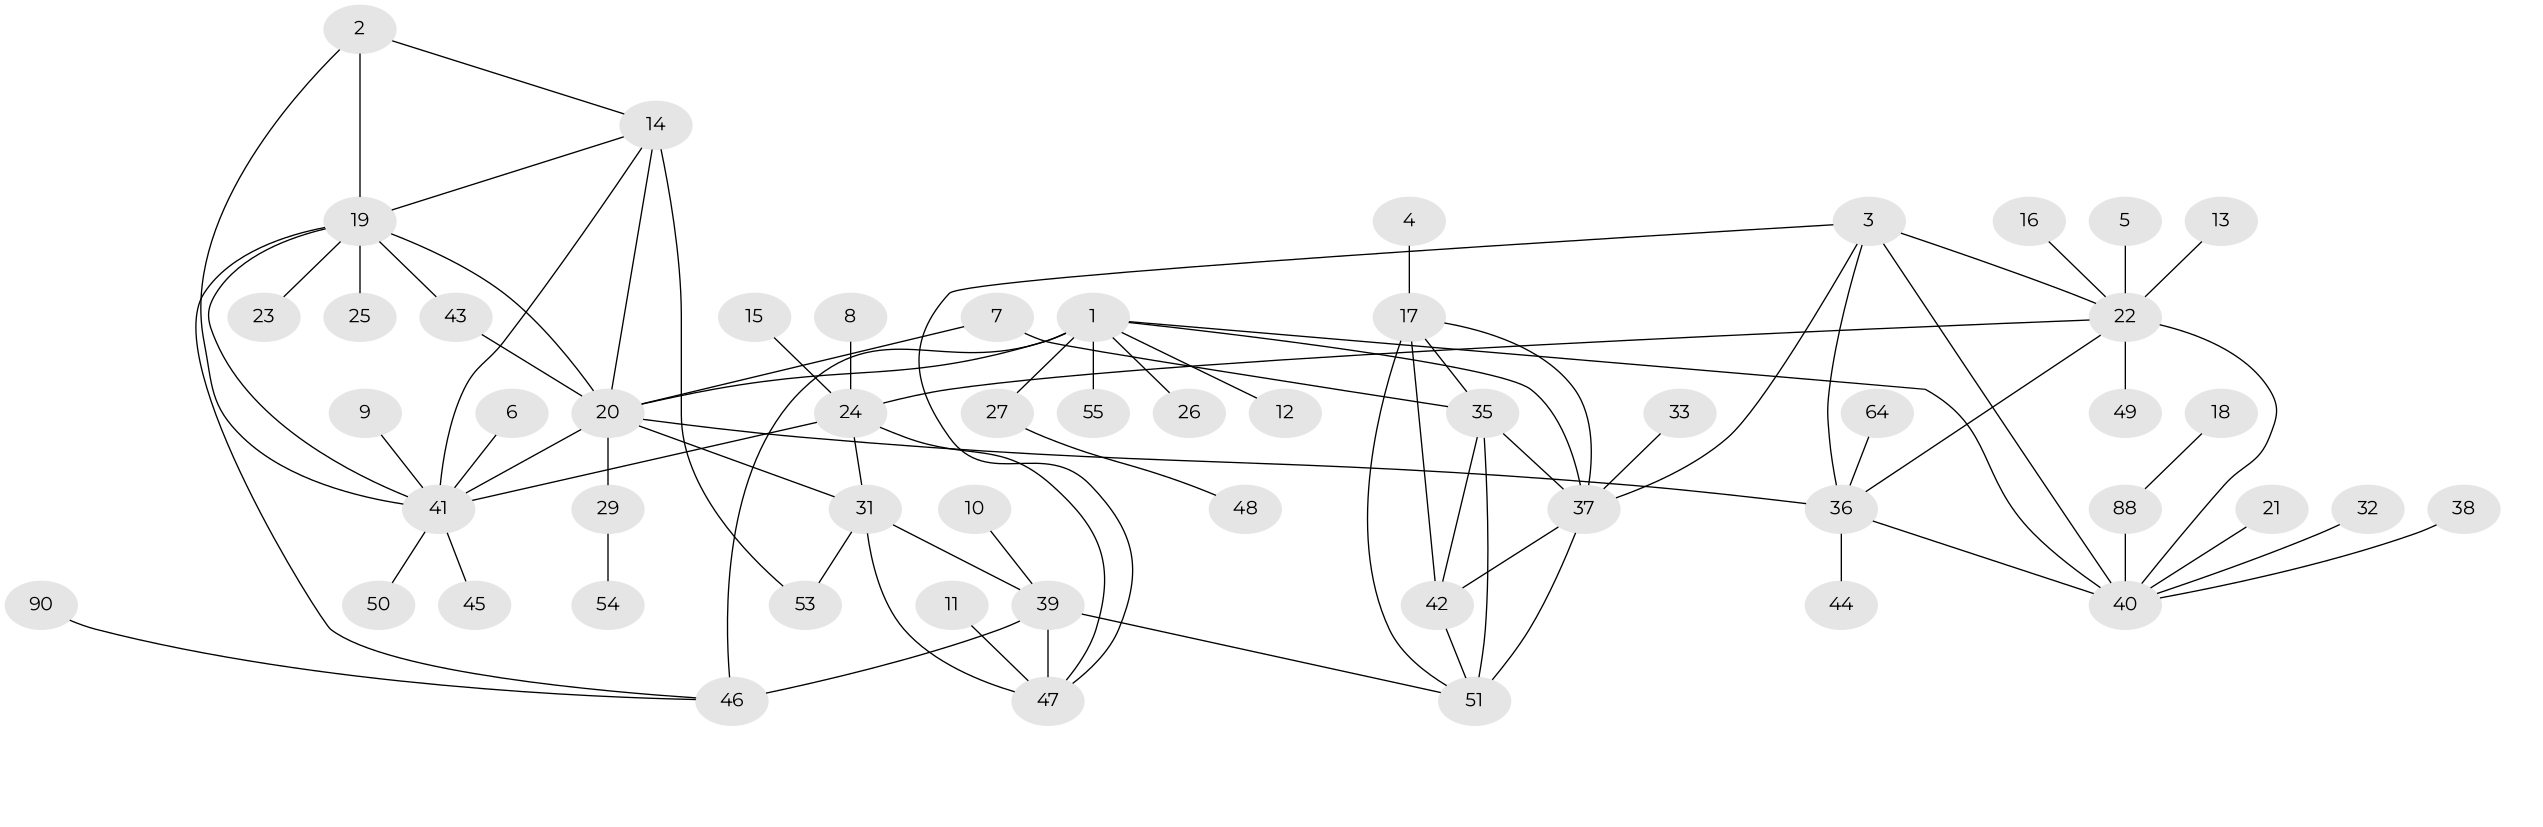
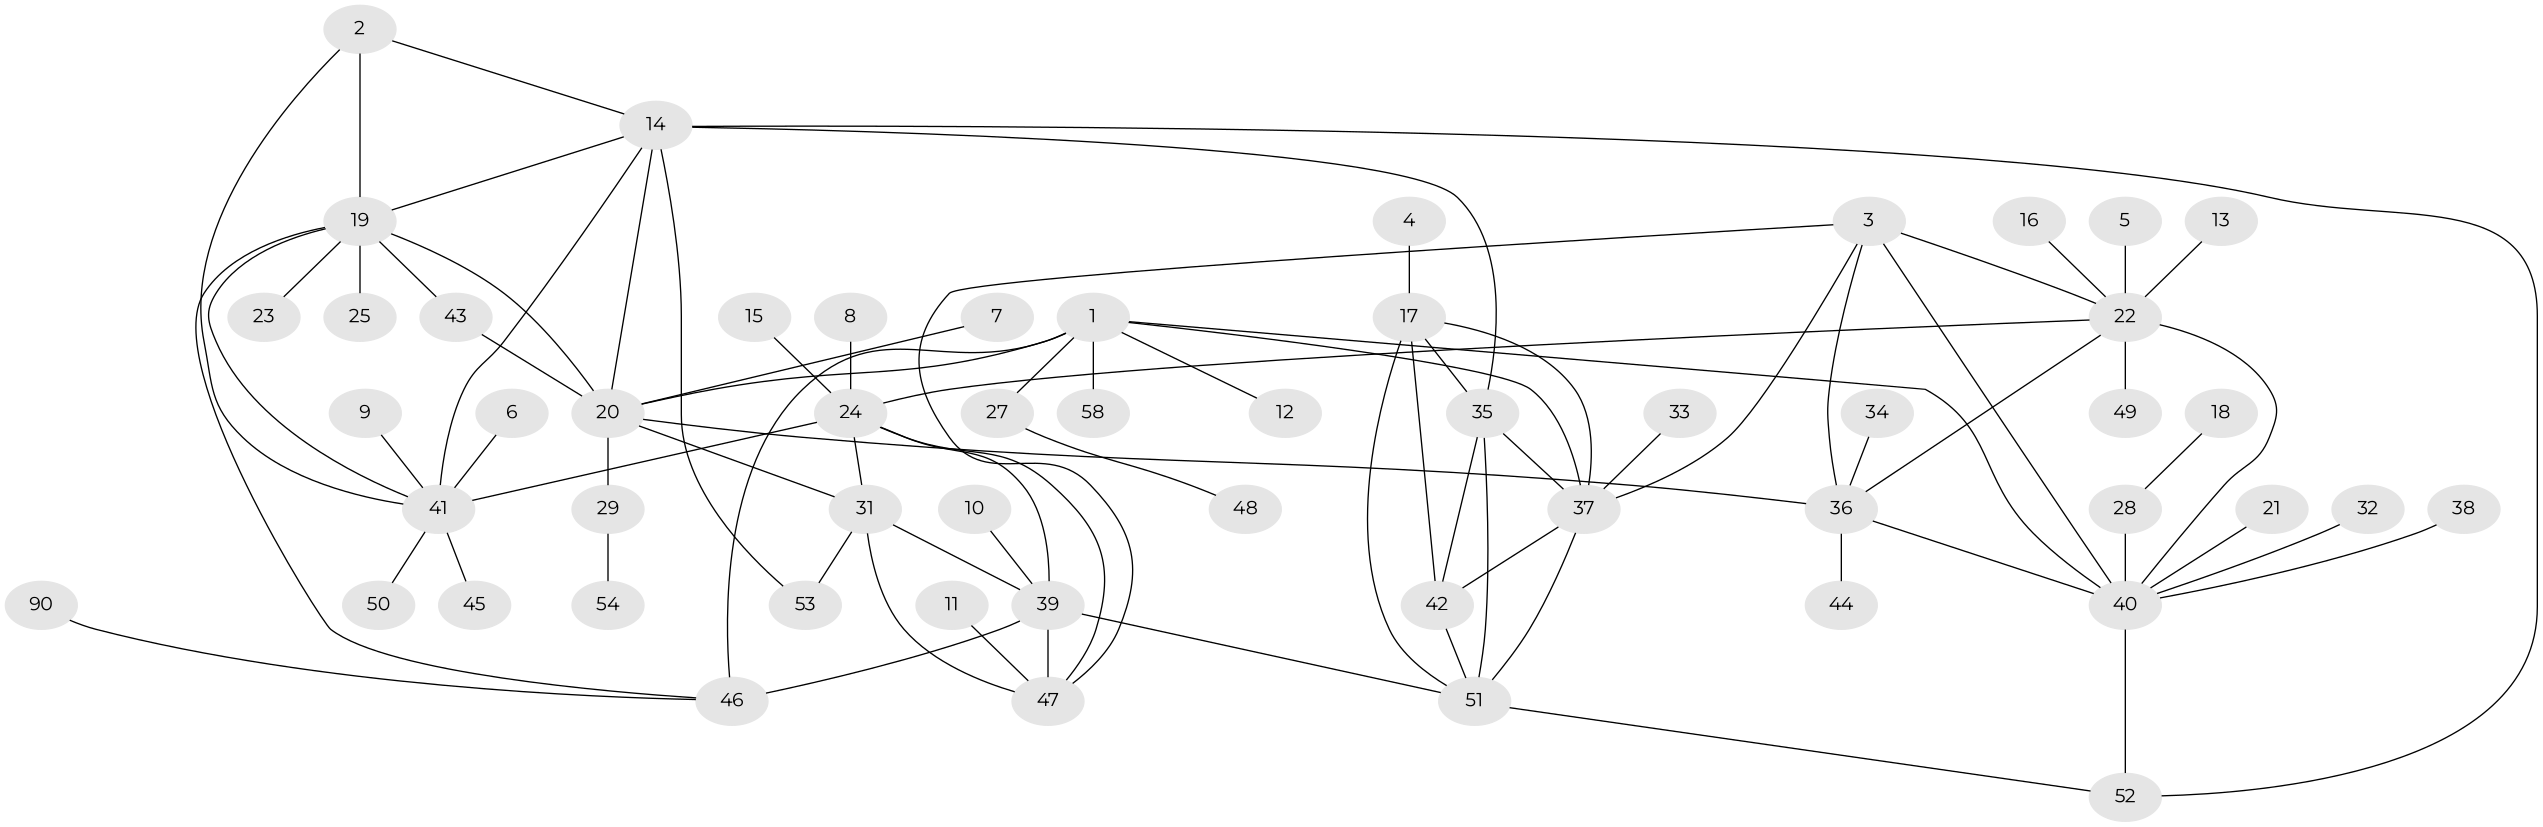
(1236, 373) -> (1179, 148)
(1093, 413) -> (1093, 413)
(1189, 413) -> none
(1877, 413) -> (1877, 413)
(524, 461) -> none
none -> (1012, 475)
(2125, 509) -> (2125, 509)
none -> (2125, 797)
